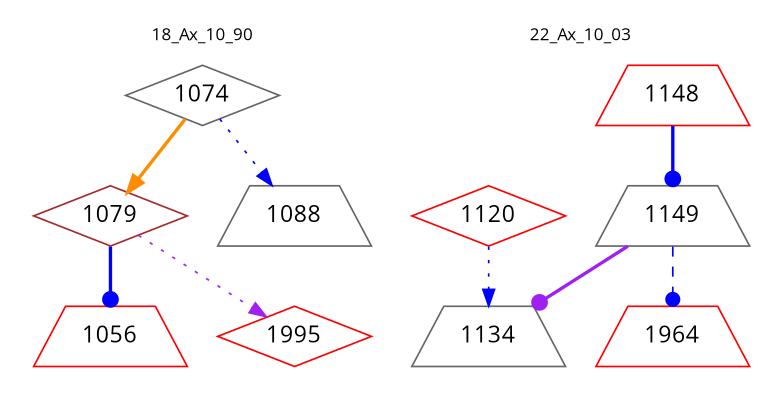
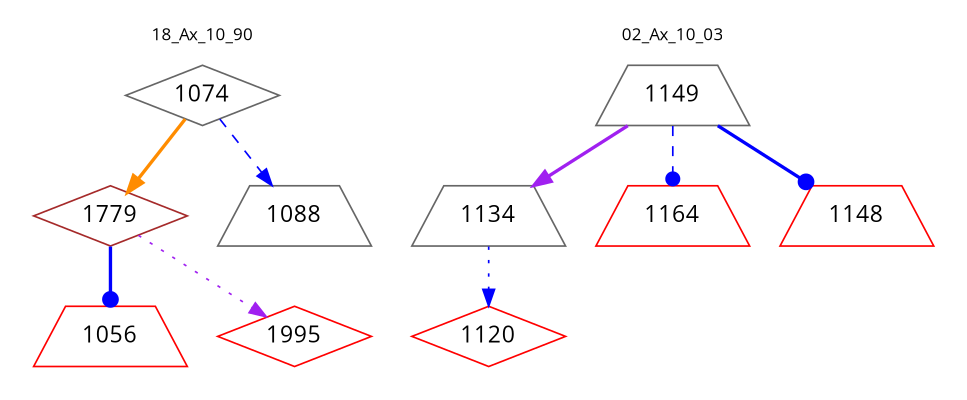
(581, 36) -> (673, 36)
(241, 146) -> (241, 146)
(673, 149) -> (759, 152)
(110, 216) -> (110, 216)
(489, 268) -> (489, 268)
(587, 272) -> (588, 151)
(673, 336) -> (673, 216)
